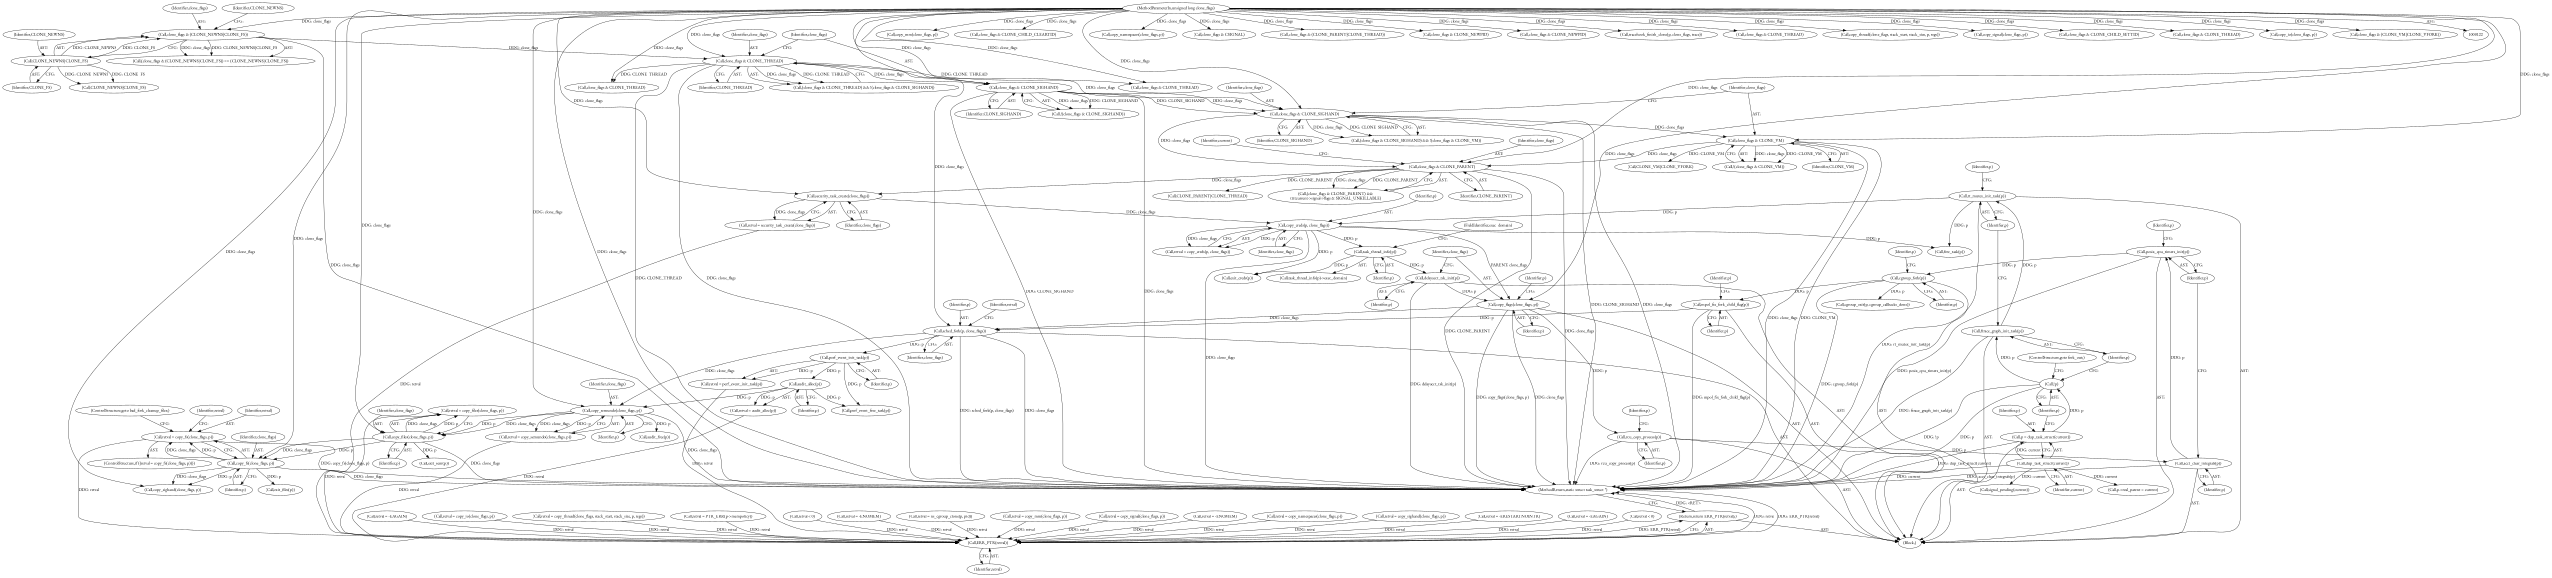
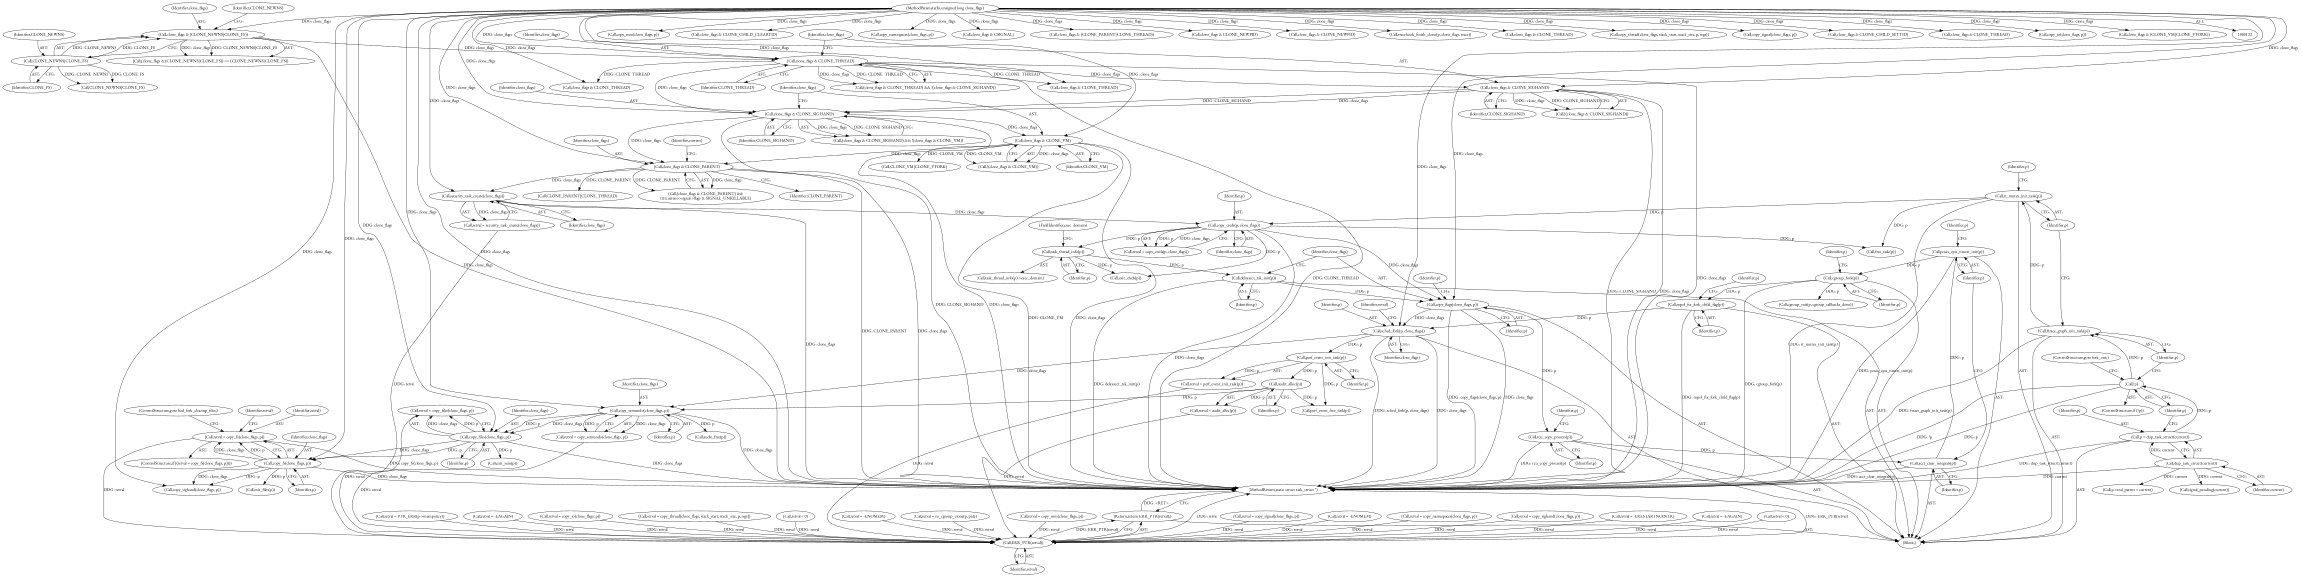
(1477, 180) -> none
(1509, 265) -> (1404, 265)
none -> (806, 382)
none -> (2123, 411)
